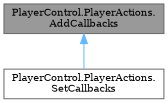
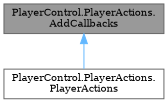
(84, 84) -> (84, 84)
